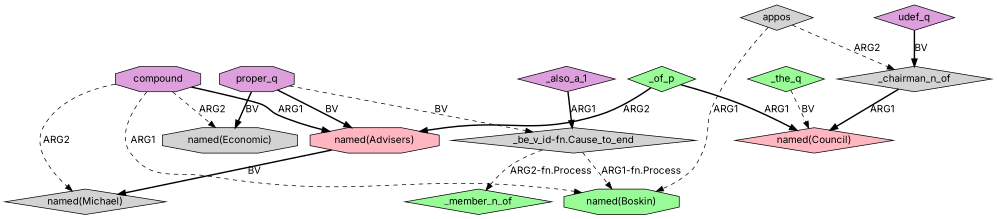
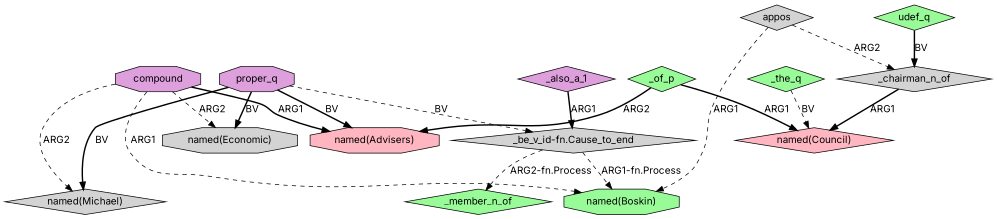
(914, 18) -> (914, 18)
(228, 171) -> (138, 113)
